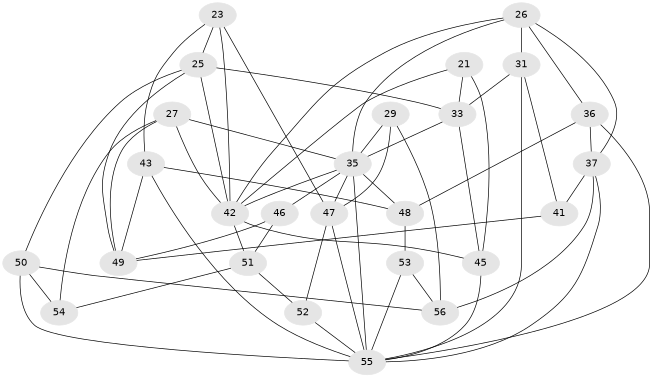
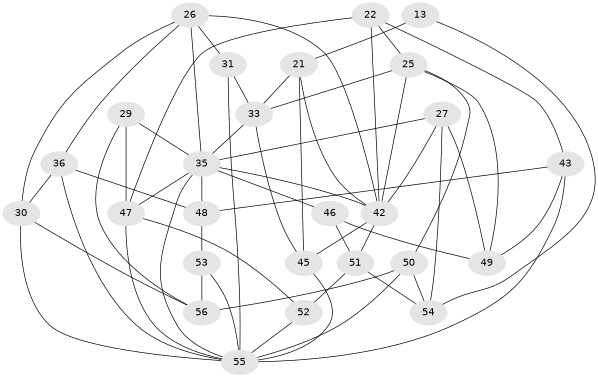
(218, 15) -> (371, 15)
none -> (420, 15)
(592, 164) -> (21, 214)
(559, 214) -> none
